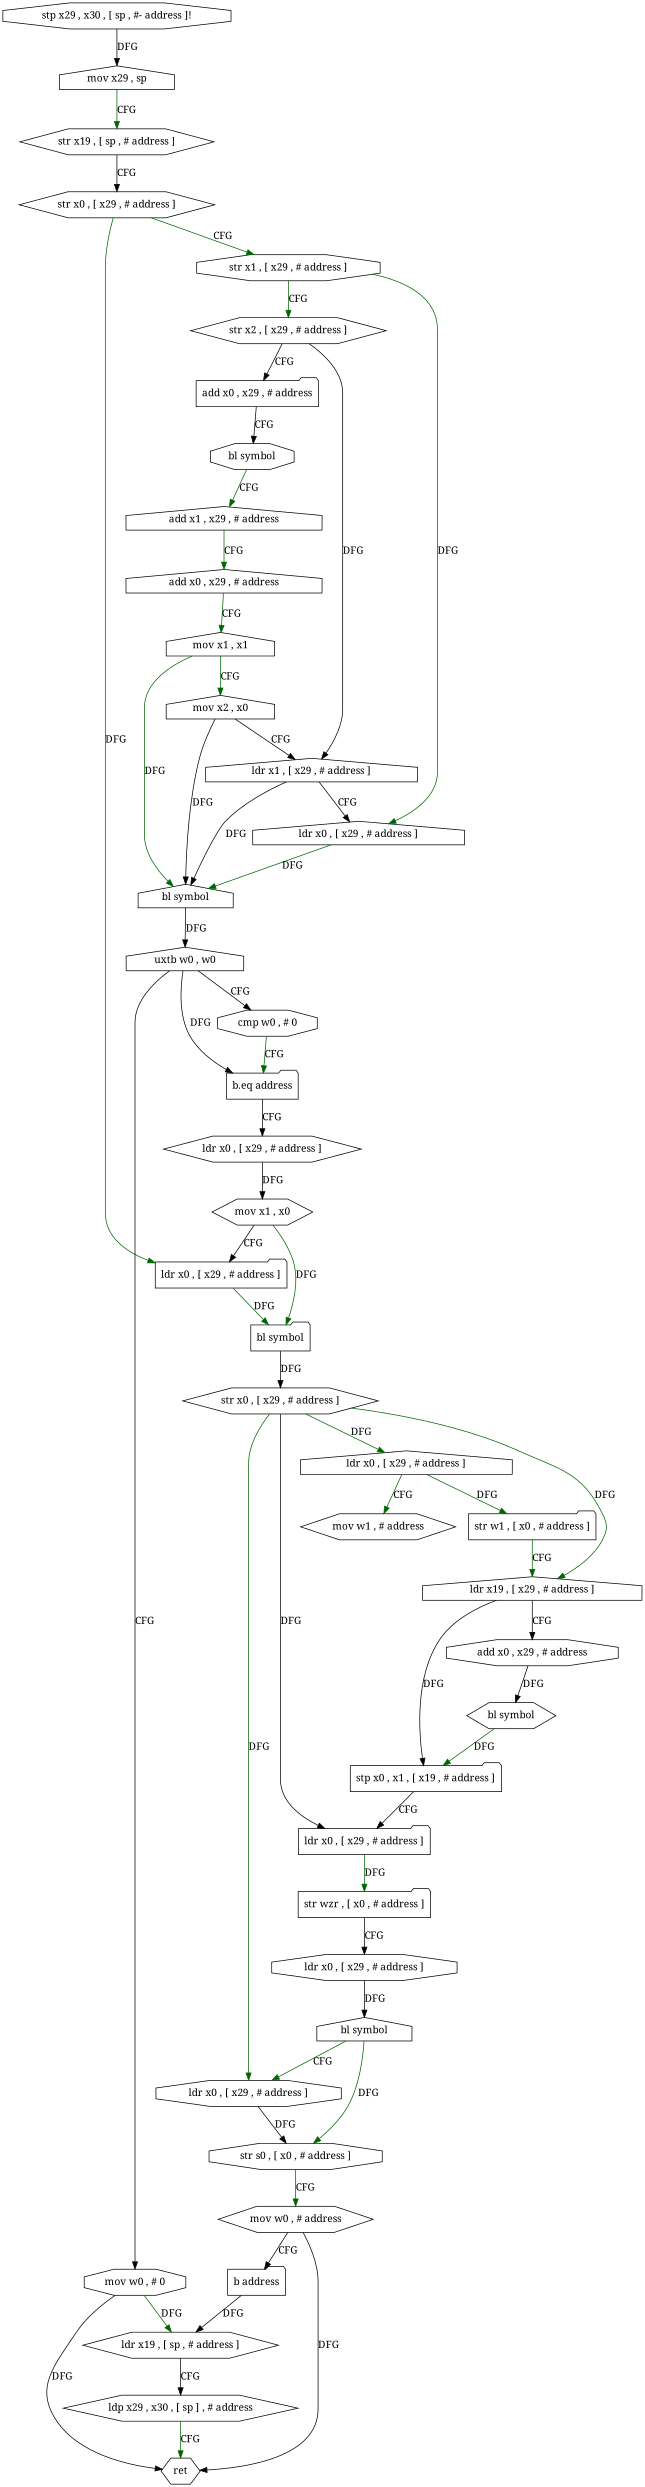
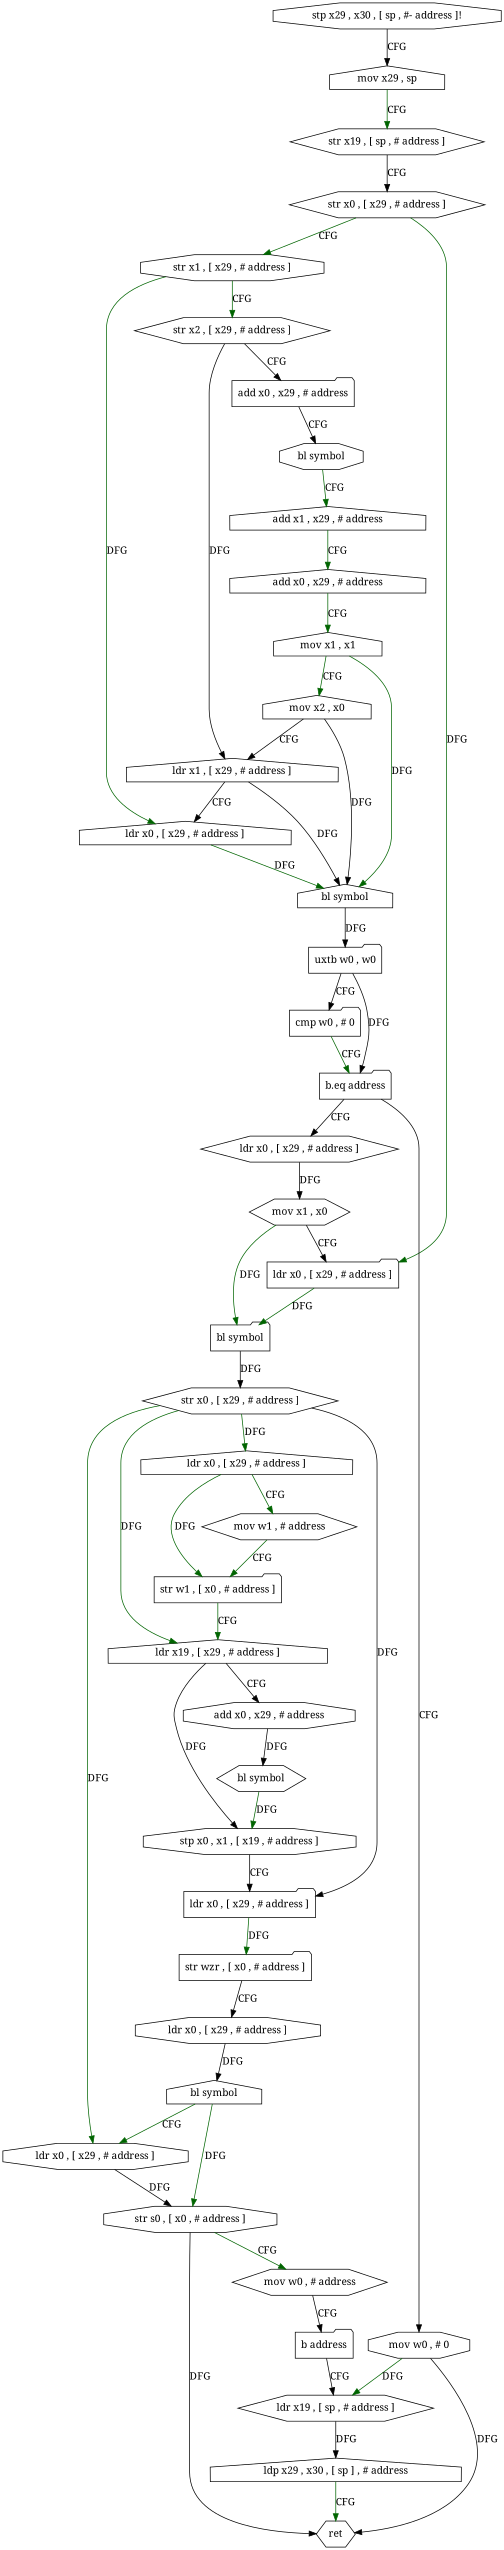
(127, 47) -> (397, 47)
(185, 960) -> (345, 960)
(267, 1023) -> (325, 1023)
none -> (251, 1556)
(135, 1610) -> (419, 1704)
(426, 1779) -> (250, 1842)
(233, 2314) -> (340, 2377)
(190, 2377) -> (346, 2440)
(318, 2389) -> (190, 2426)
(181, 2408) -> (336, 2471)
